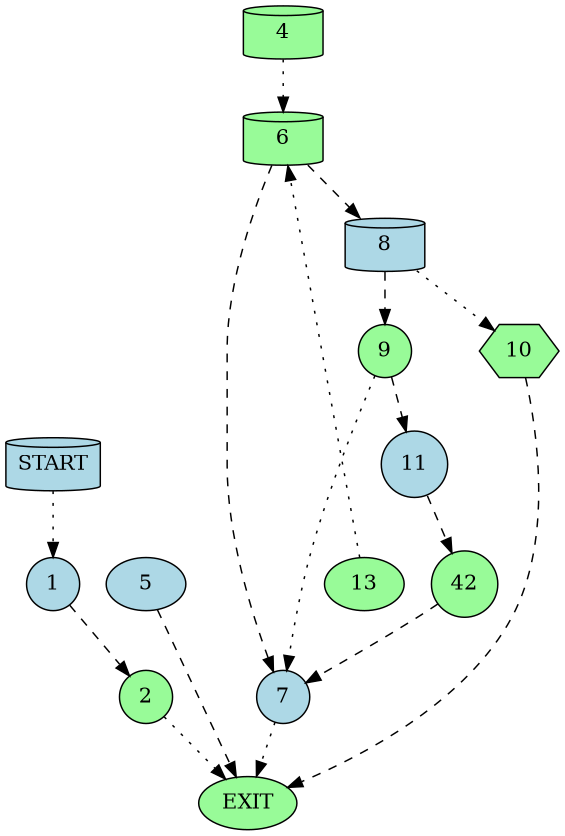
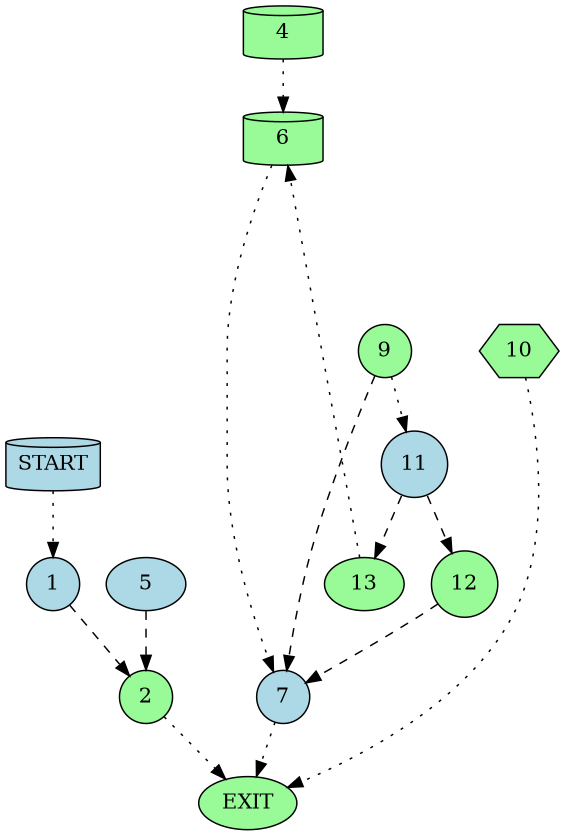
(385, 245) -> none
(397, 397) -> (397, 397)
(227, 411) -> (227, 411)
(323, 513) -> (323, 513)
none -> (391, 520)
(465, 584) -> (465, 584)
(504, 629) -> (504, 629)
(194, 687) -> (146, 633)
